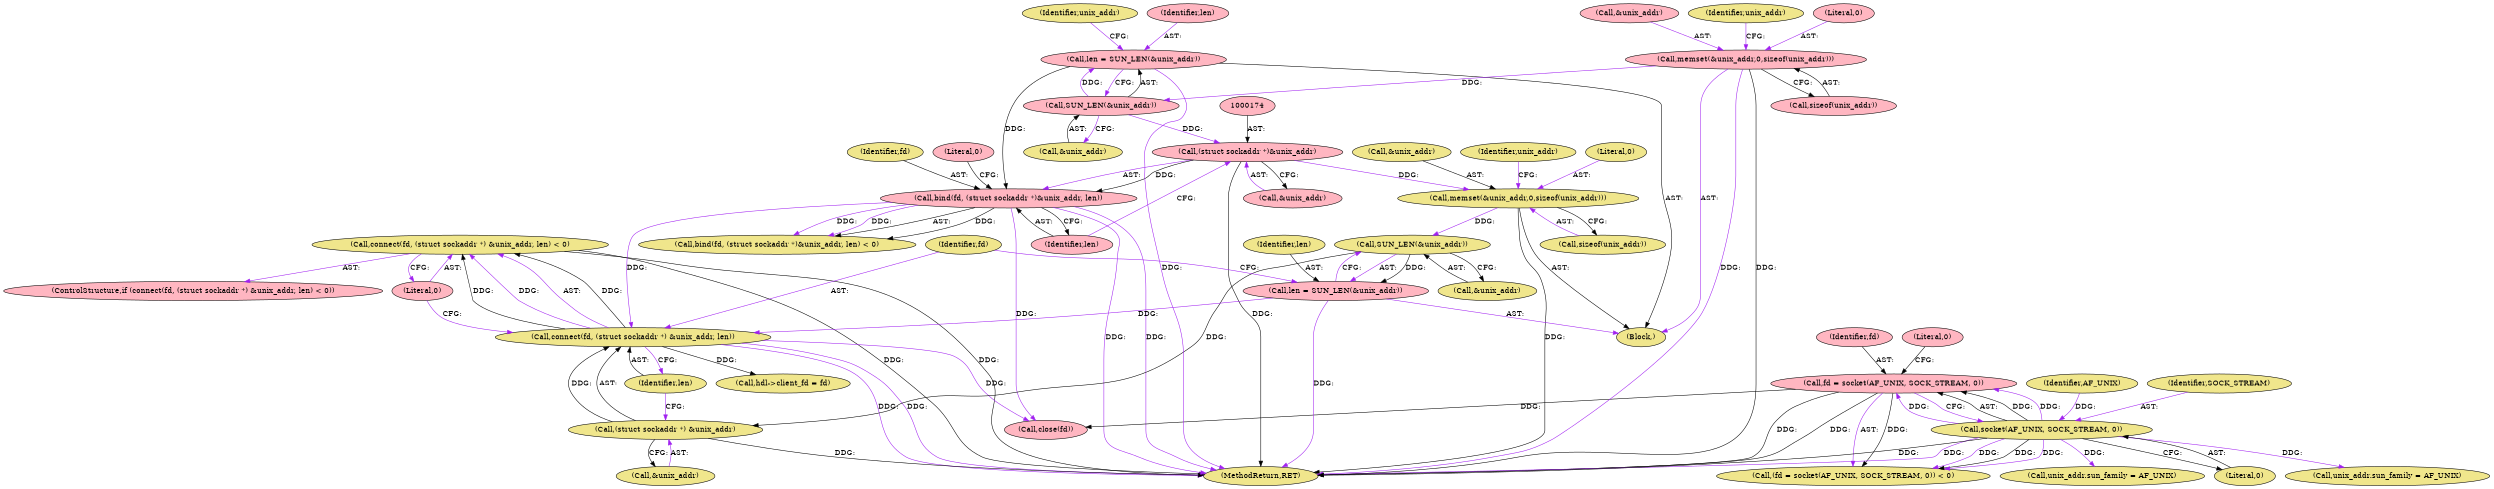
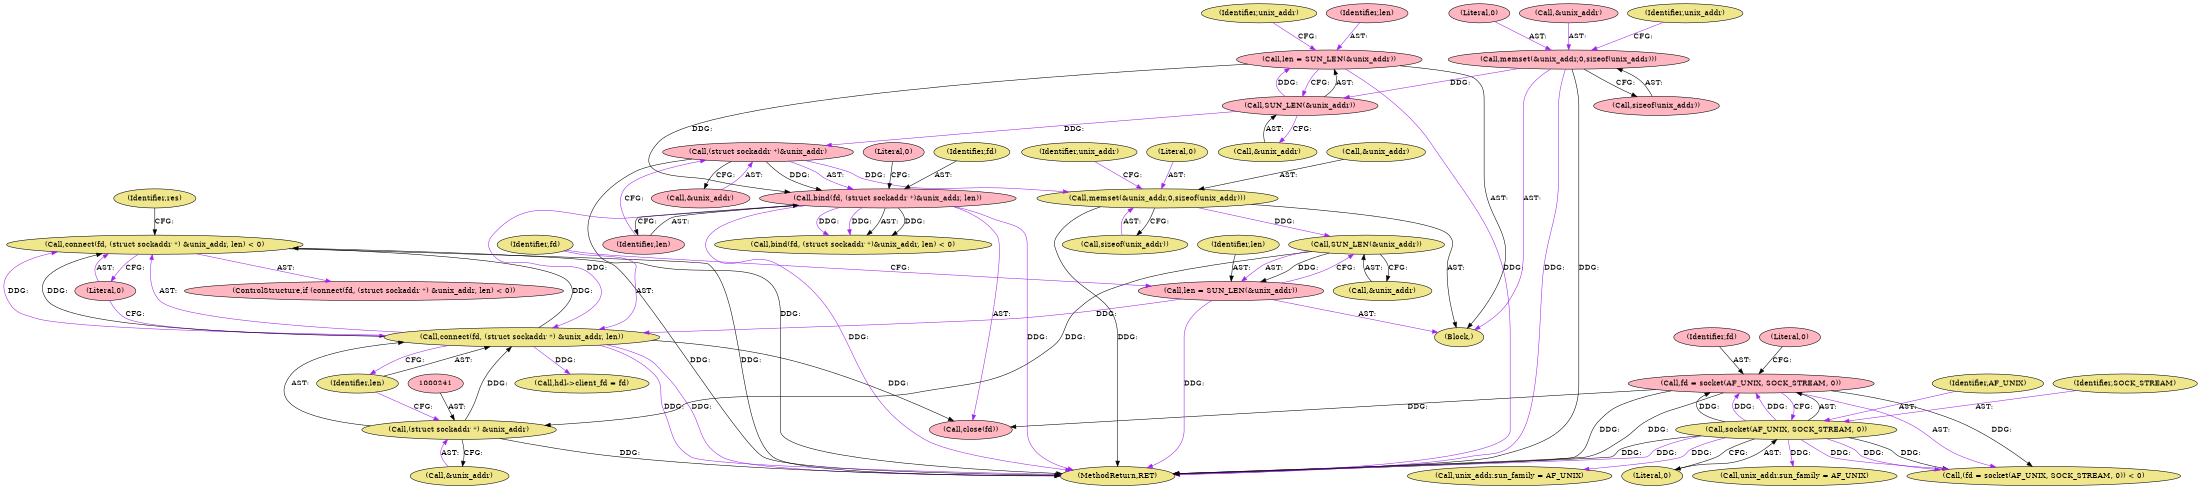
(1248, 106) -> none
none -> (155, 198)
(1028, 314) -> (1003, 314)
(907, 348) -> (805, 364)
(706, 360) -> (550, 359)
none -> (436, 384)
(2087, 407) -> (1909, 407)
